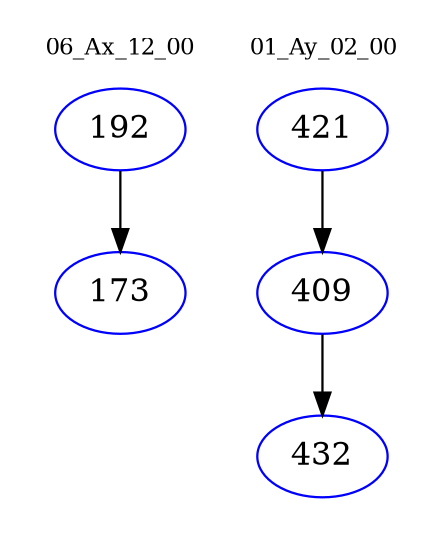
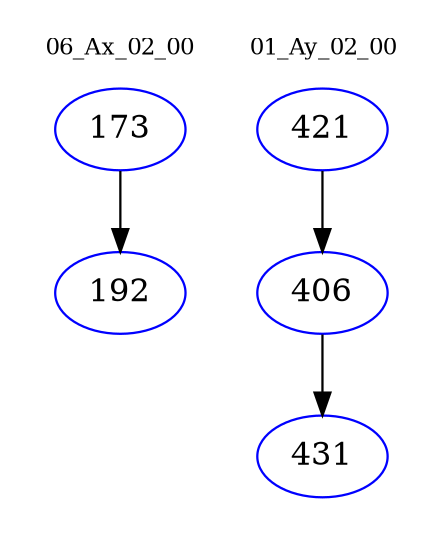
(120, 49) -> (120, 49)
(120, 200) -> (120, 200)
(322, 293) -> (322, 293)
(322, 456) -> (322, 456)
